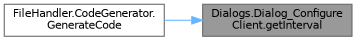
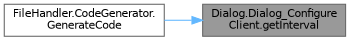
(277, 20) -> (274, 20)
